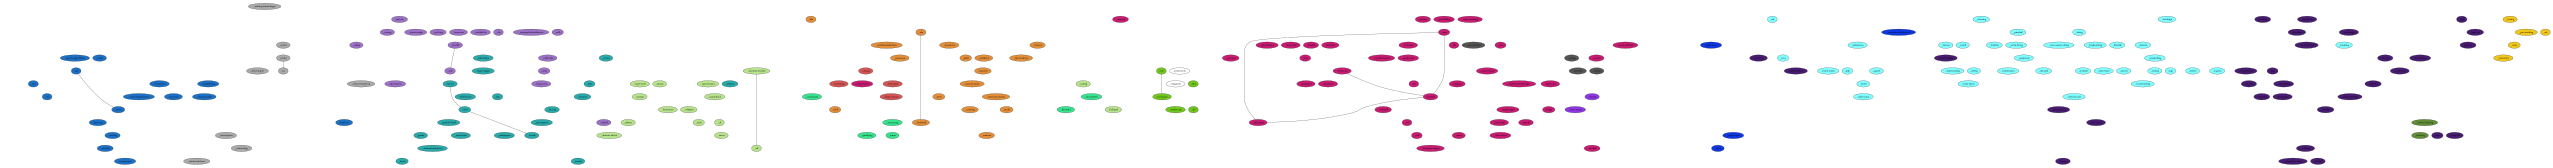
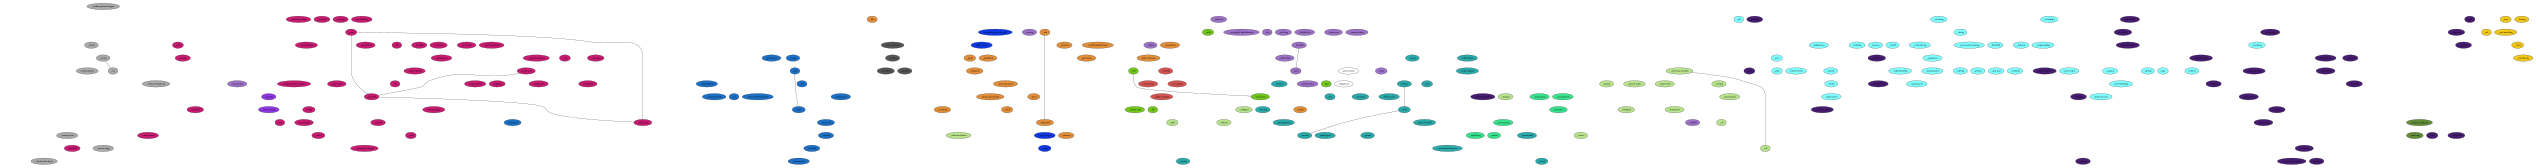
none -> (2506, 19)
(558, 32) -> (1208, 32)
(2018, 32) -> none
(75, 58) -> (771, 58)
(2155, 58) -> none
(173, 97) -> none
